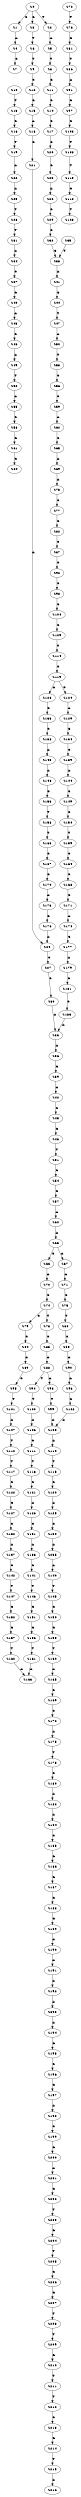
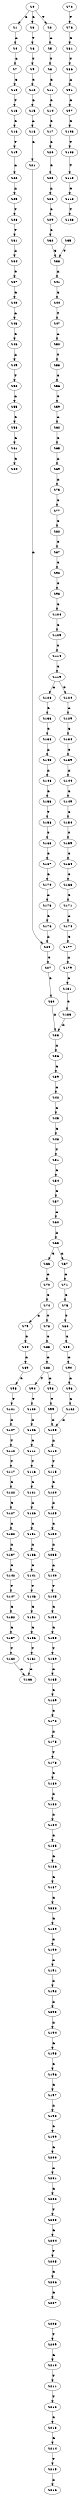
none -> (15, 78)
(52, 1908) -> (52, 1908)
(52, 2312) -> none
